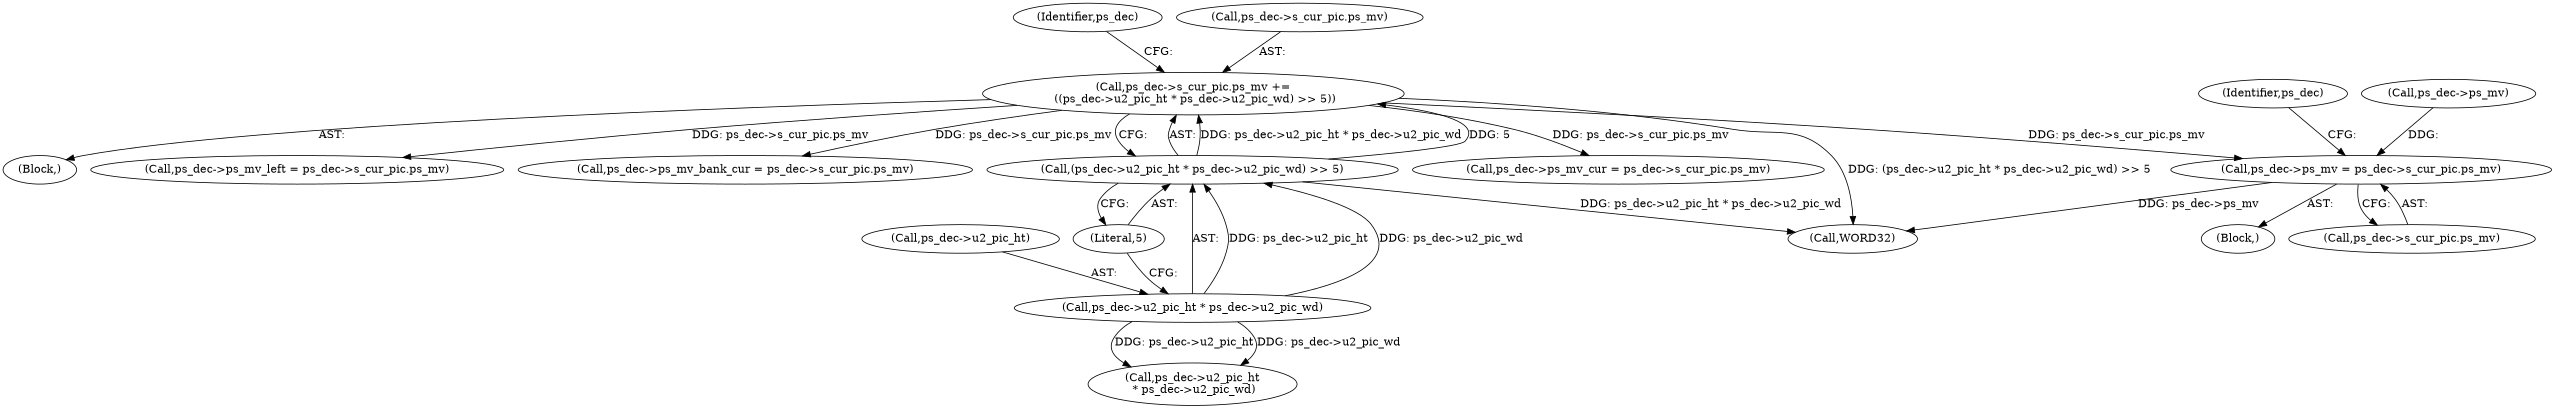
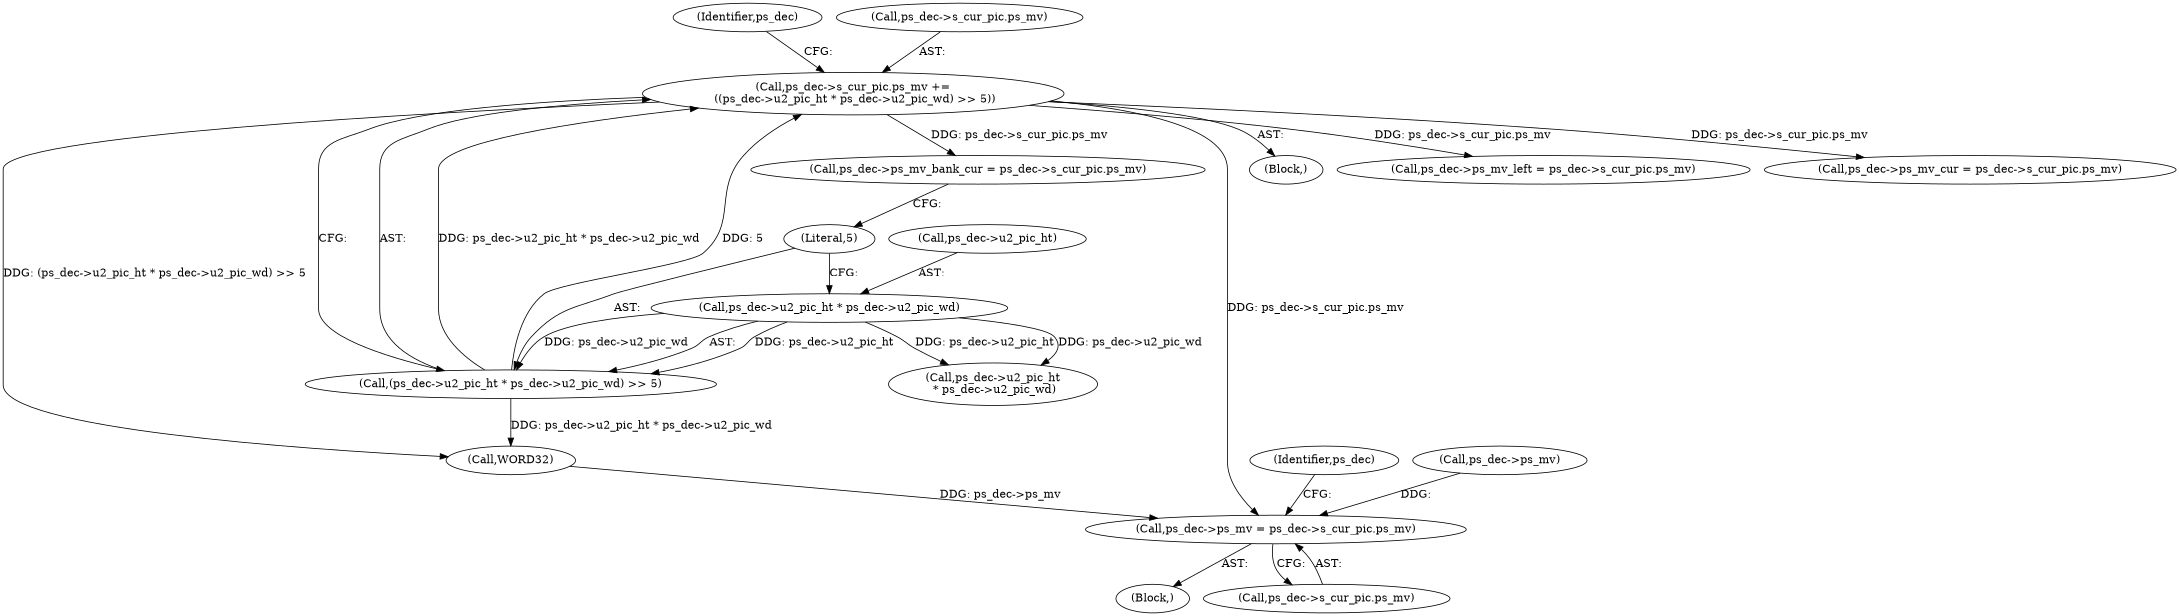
(1101, 197) -> (905, 204)
(2093, 206) -> (860, 492)
